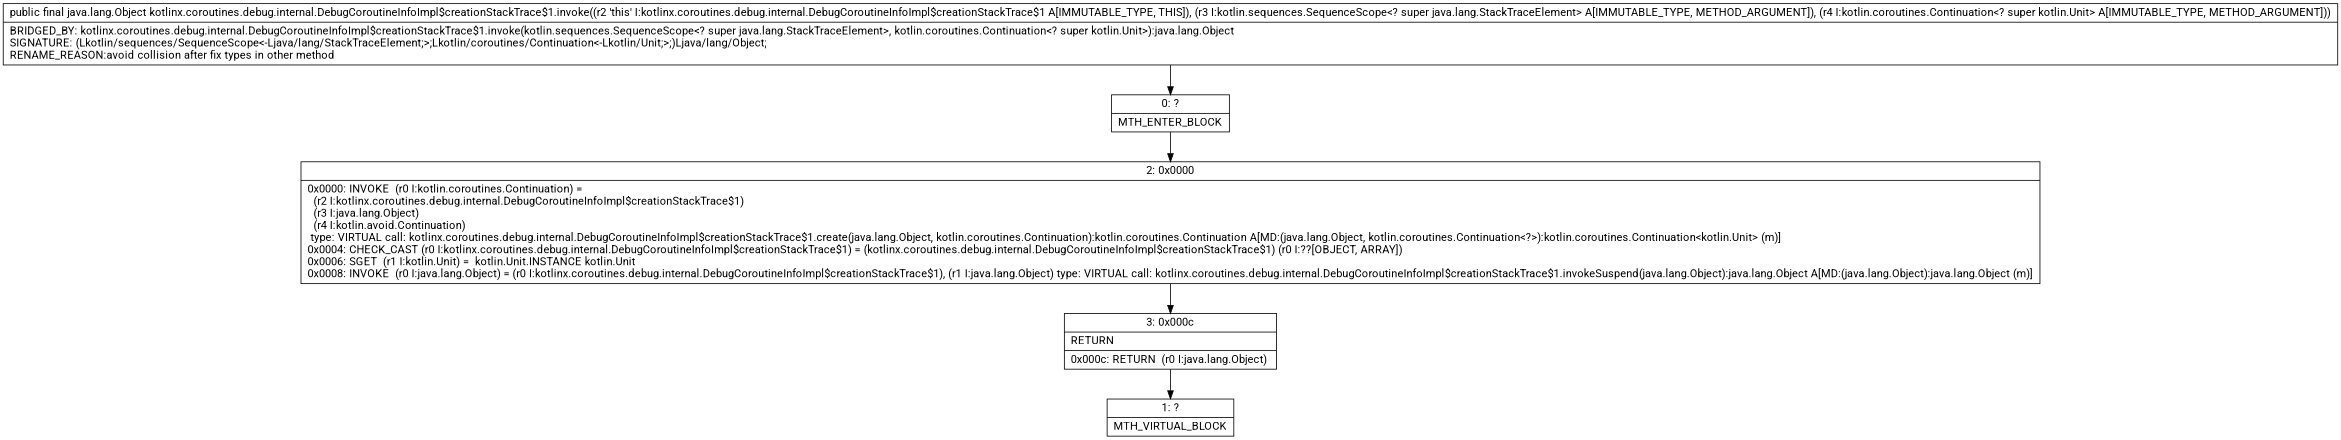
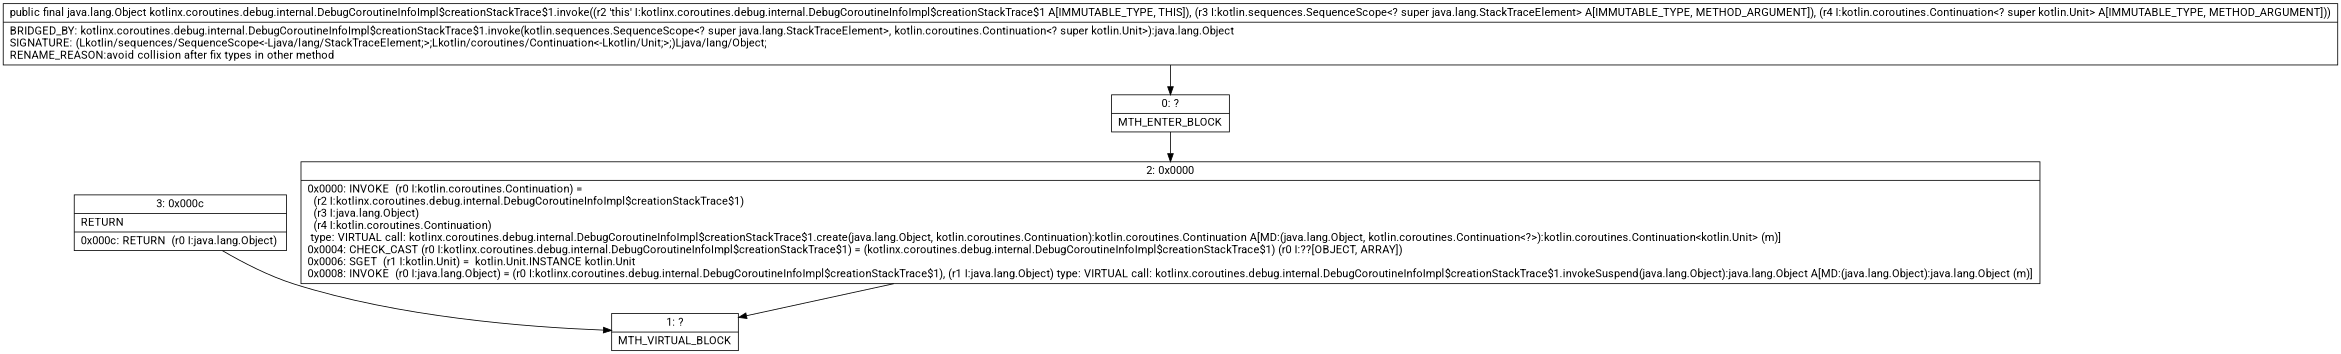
(387, 226) -> (400, 226)
(1170, 295) -> (820, 300)
